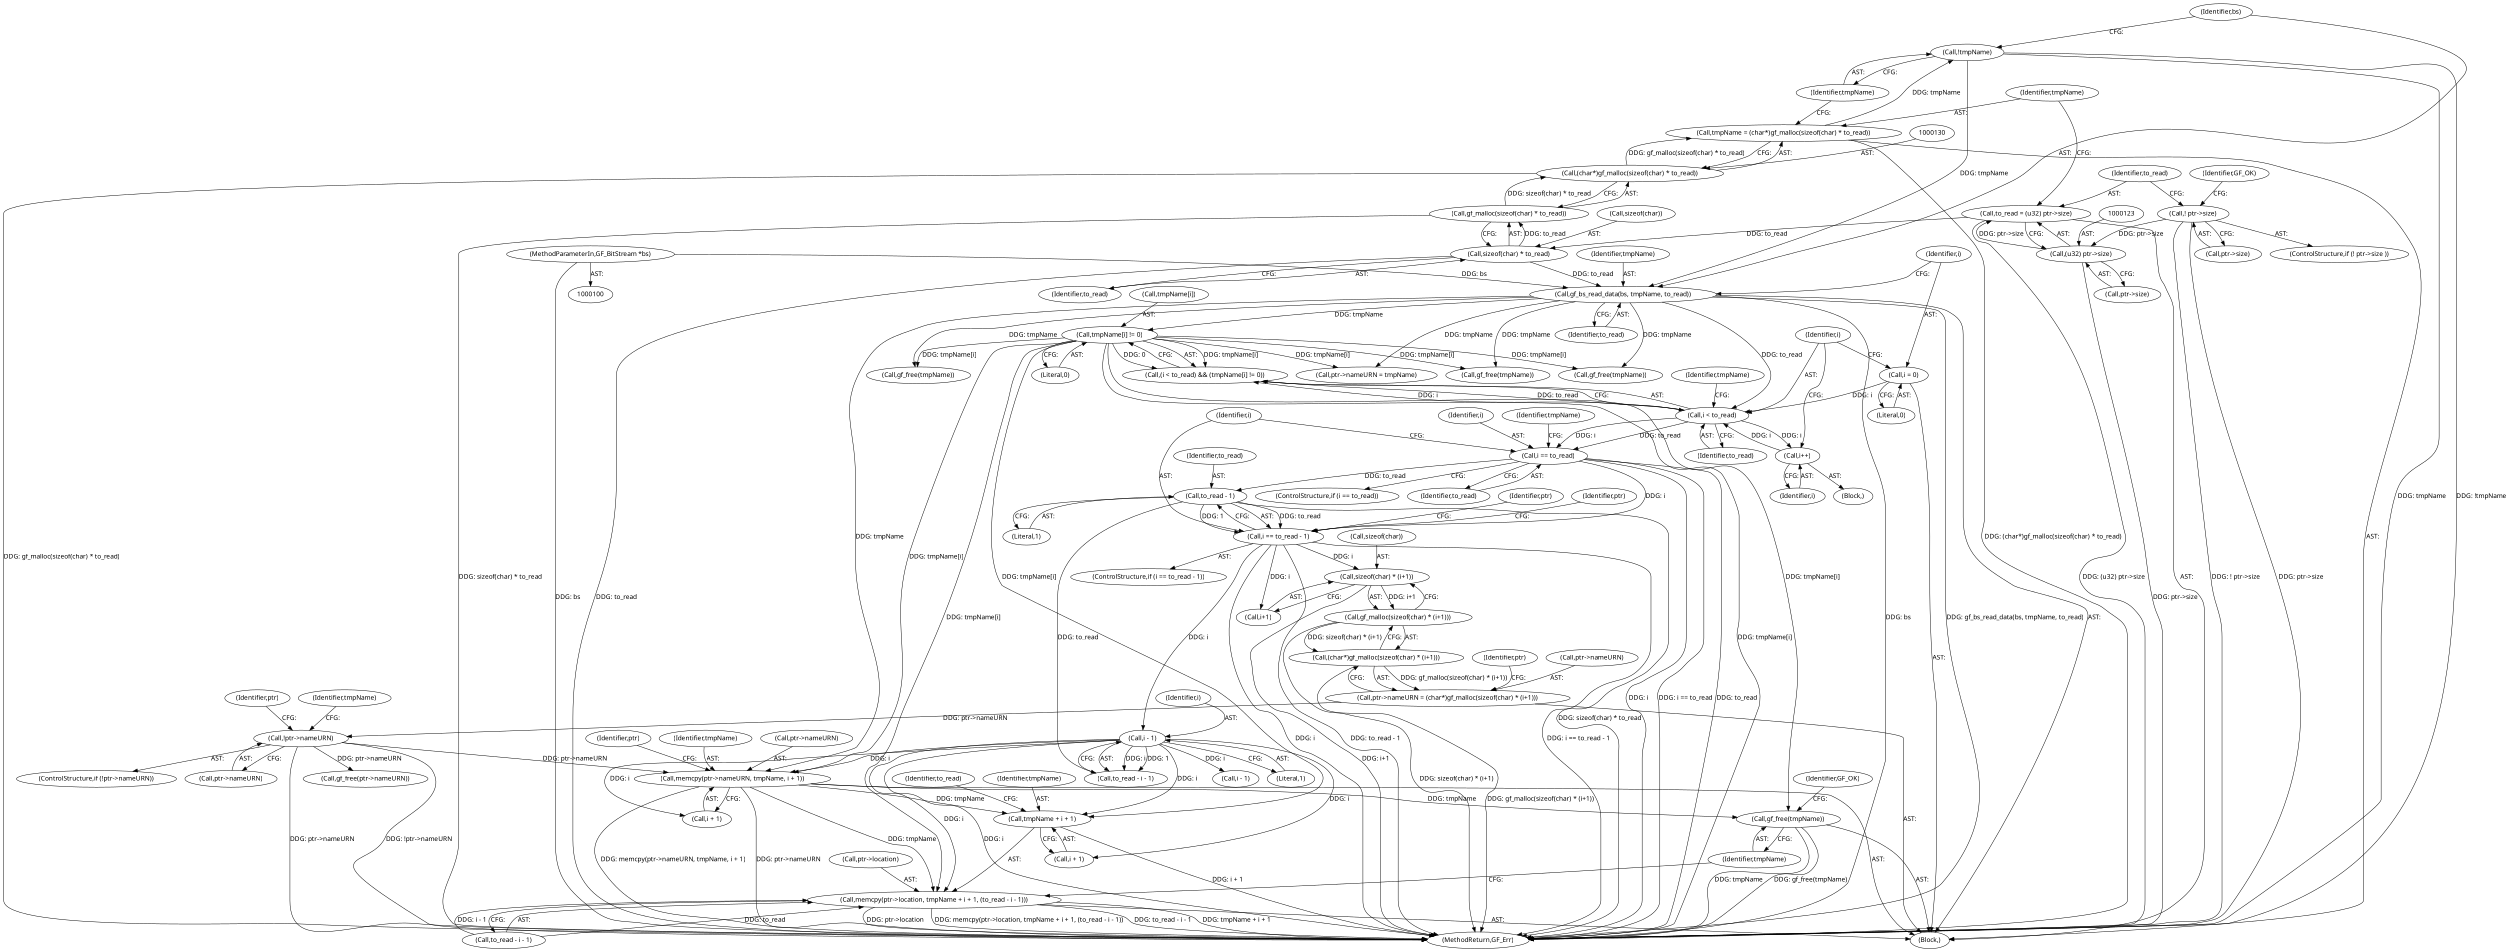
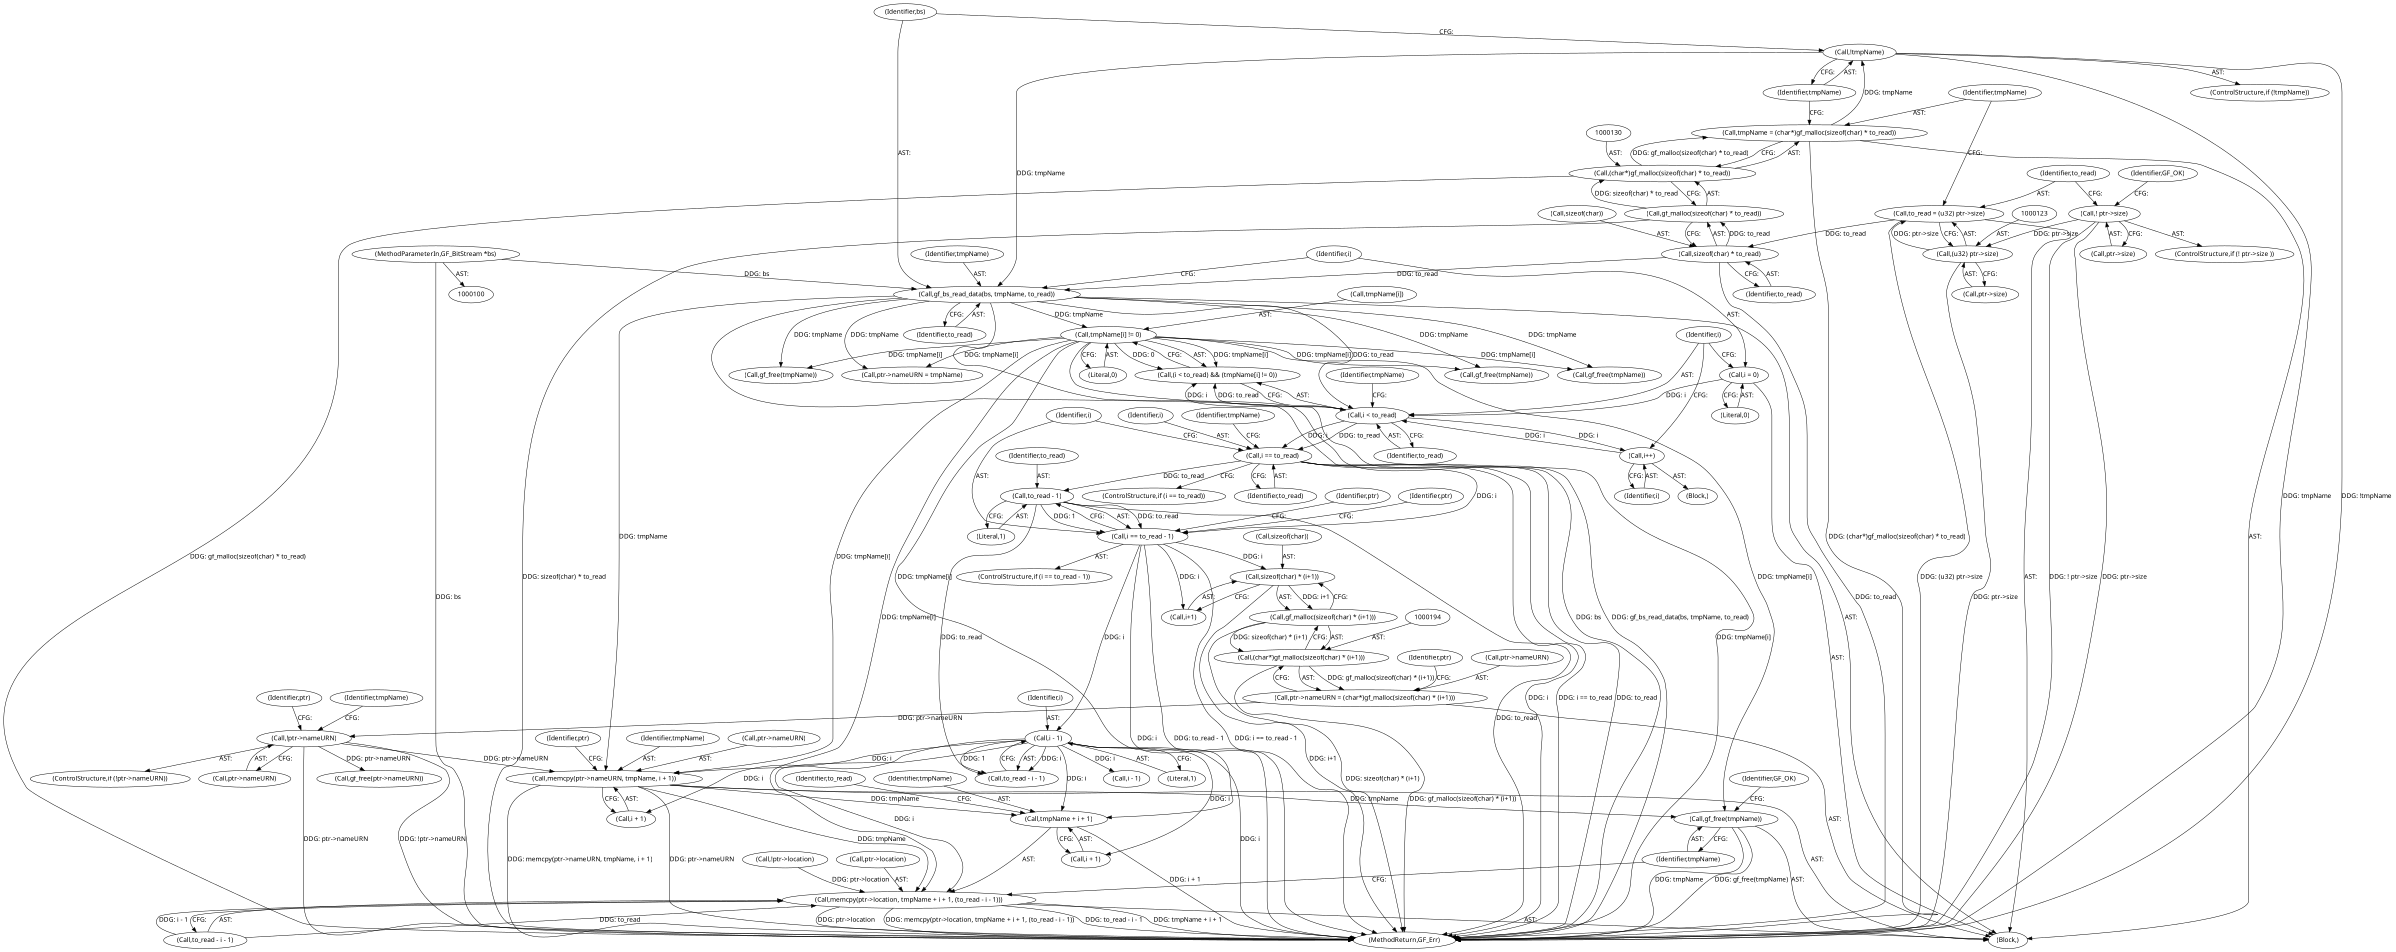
none -> (2260, 93)
none -> (1428, 617)
(1600, 718) -> (1517, 718)
none -> (785, 860)
